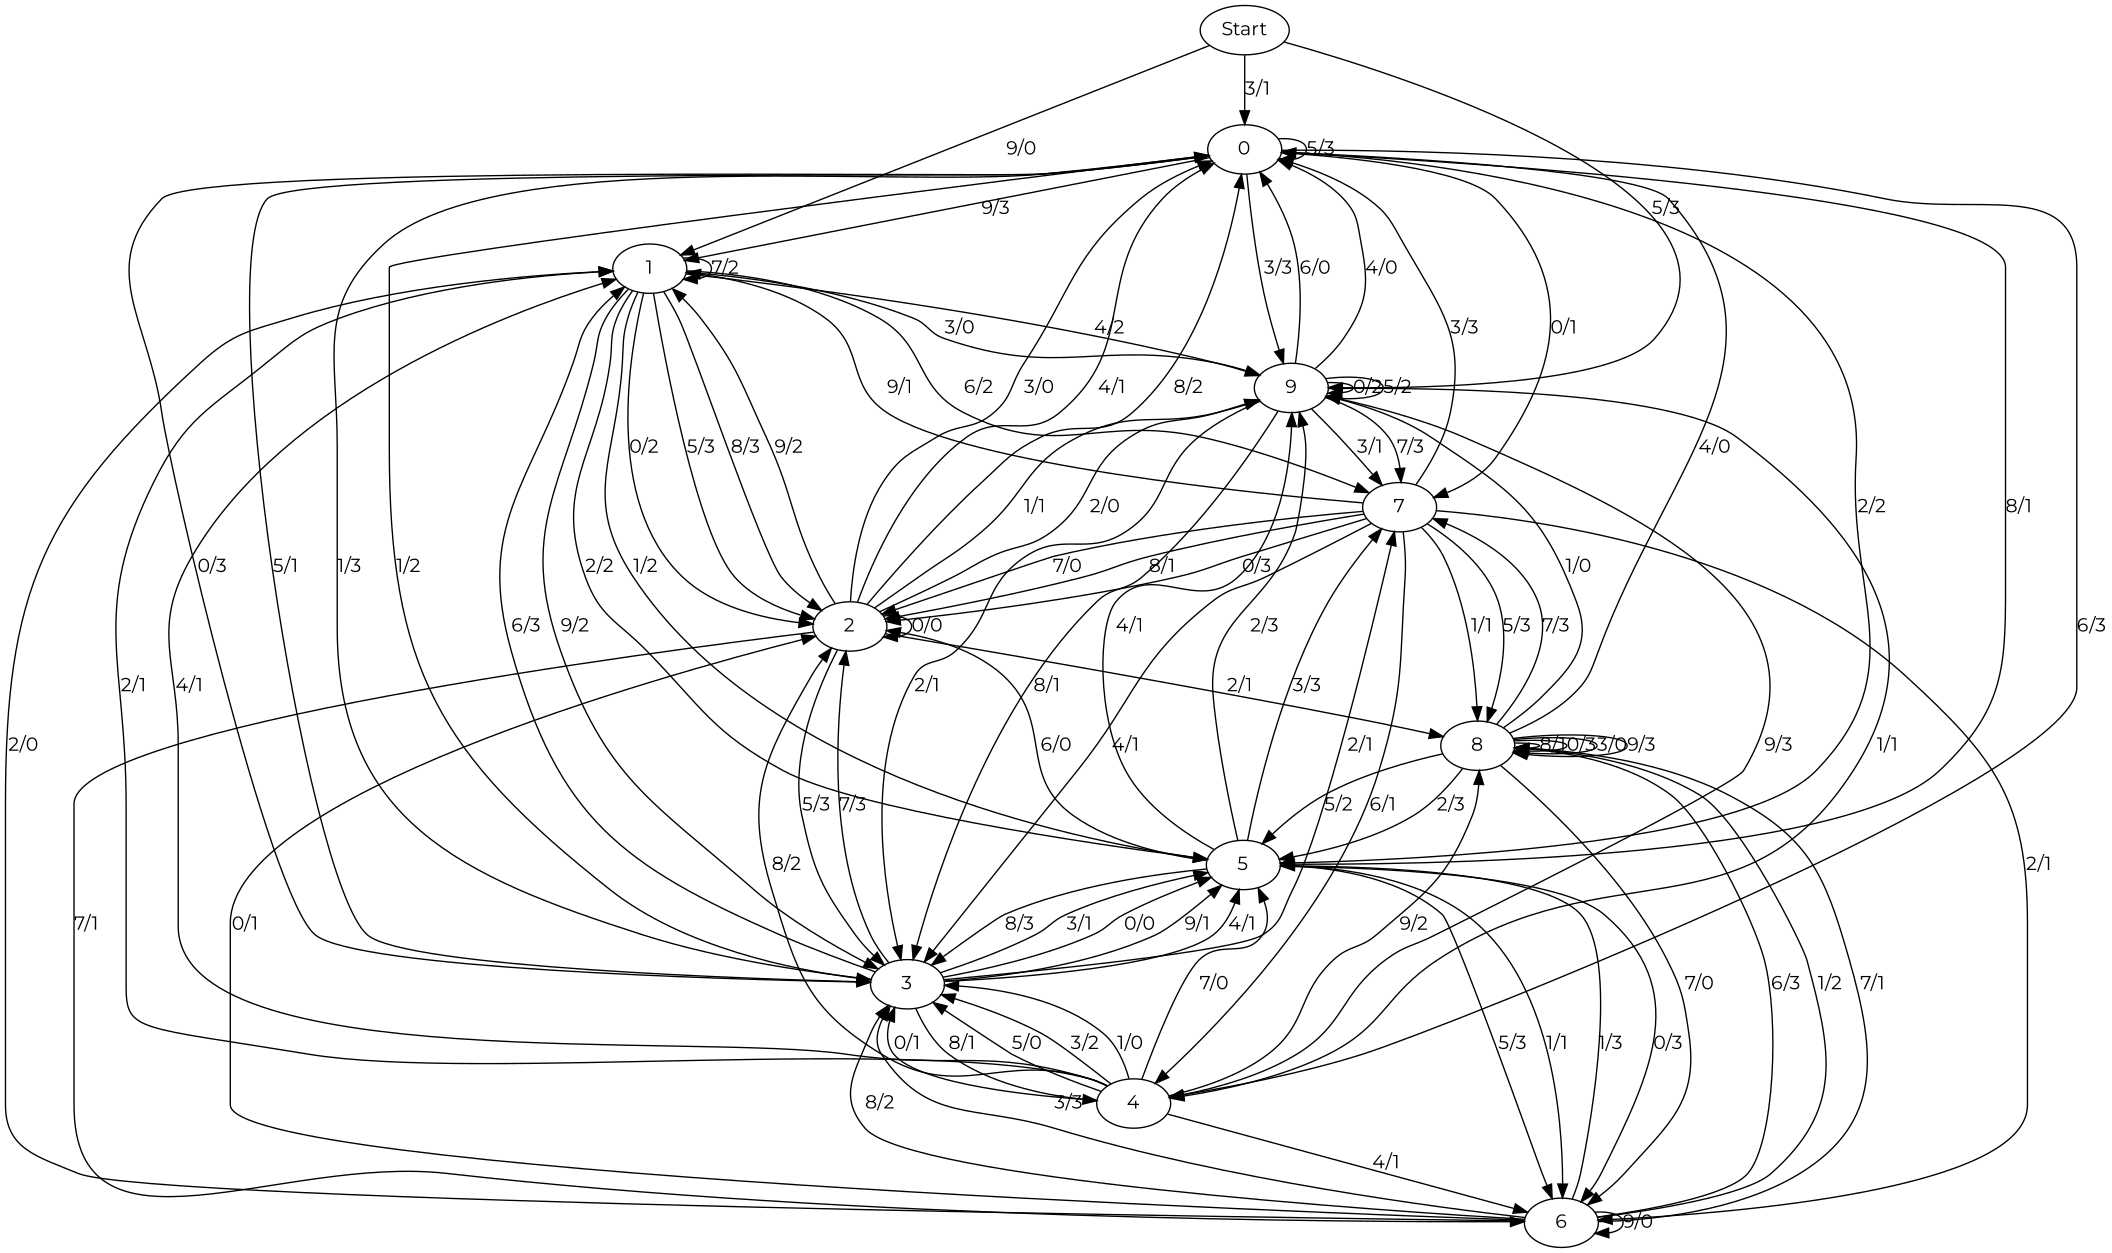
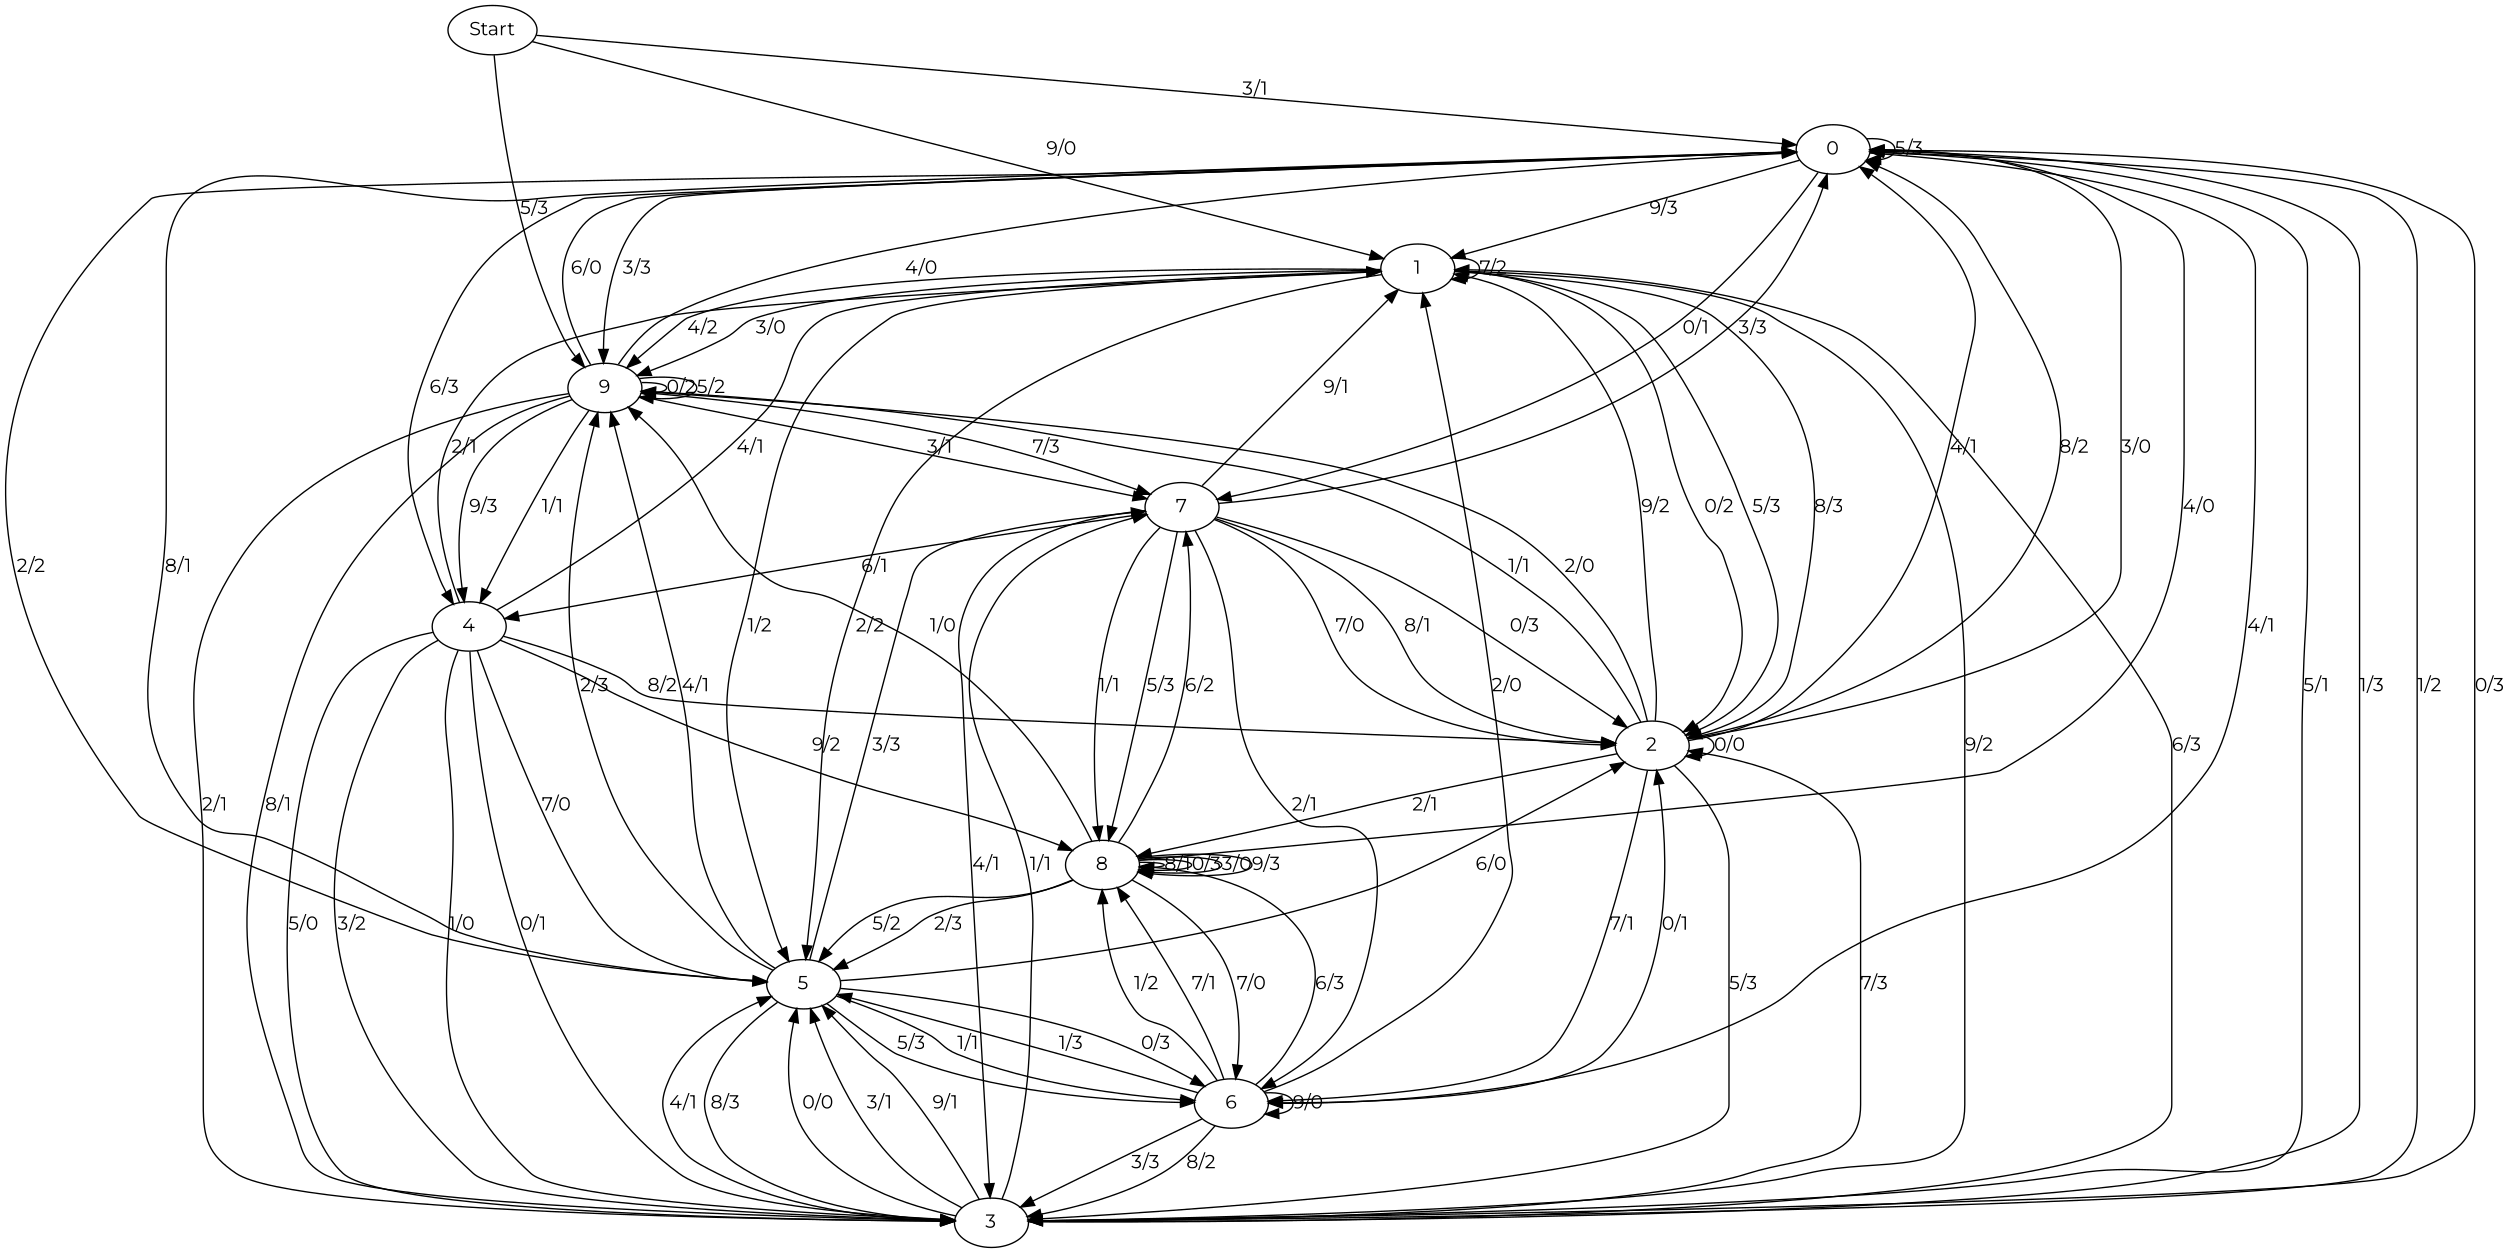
(965, 413) -> none
(1557, 626) -> (1200, 686)
(1361, 746) -> (1041, 865)
(1000, 1081) -> none
(1340, 1161) -> (2181, 801)
